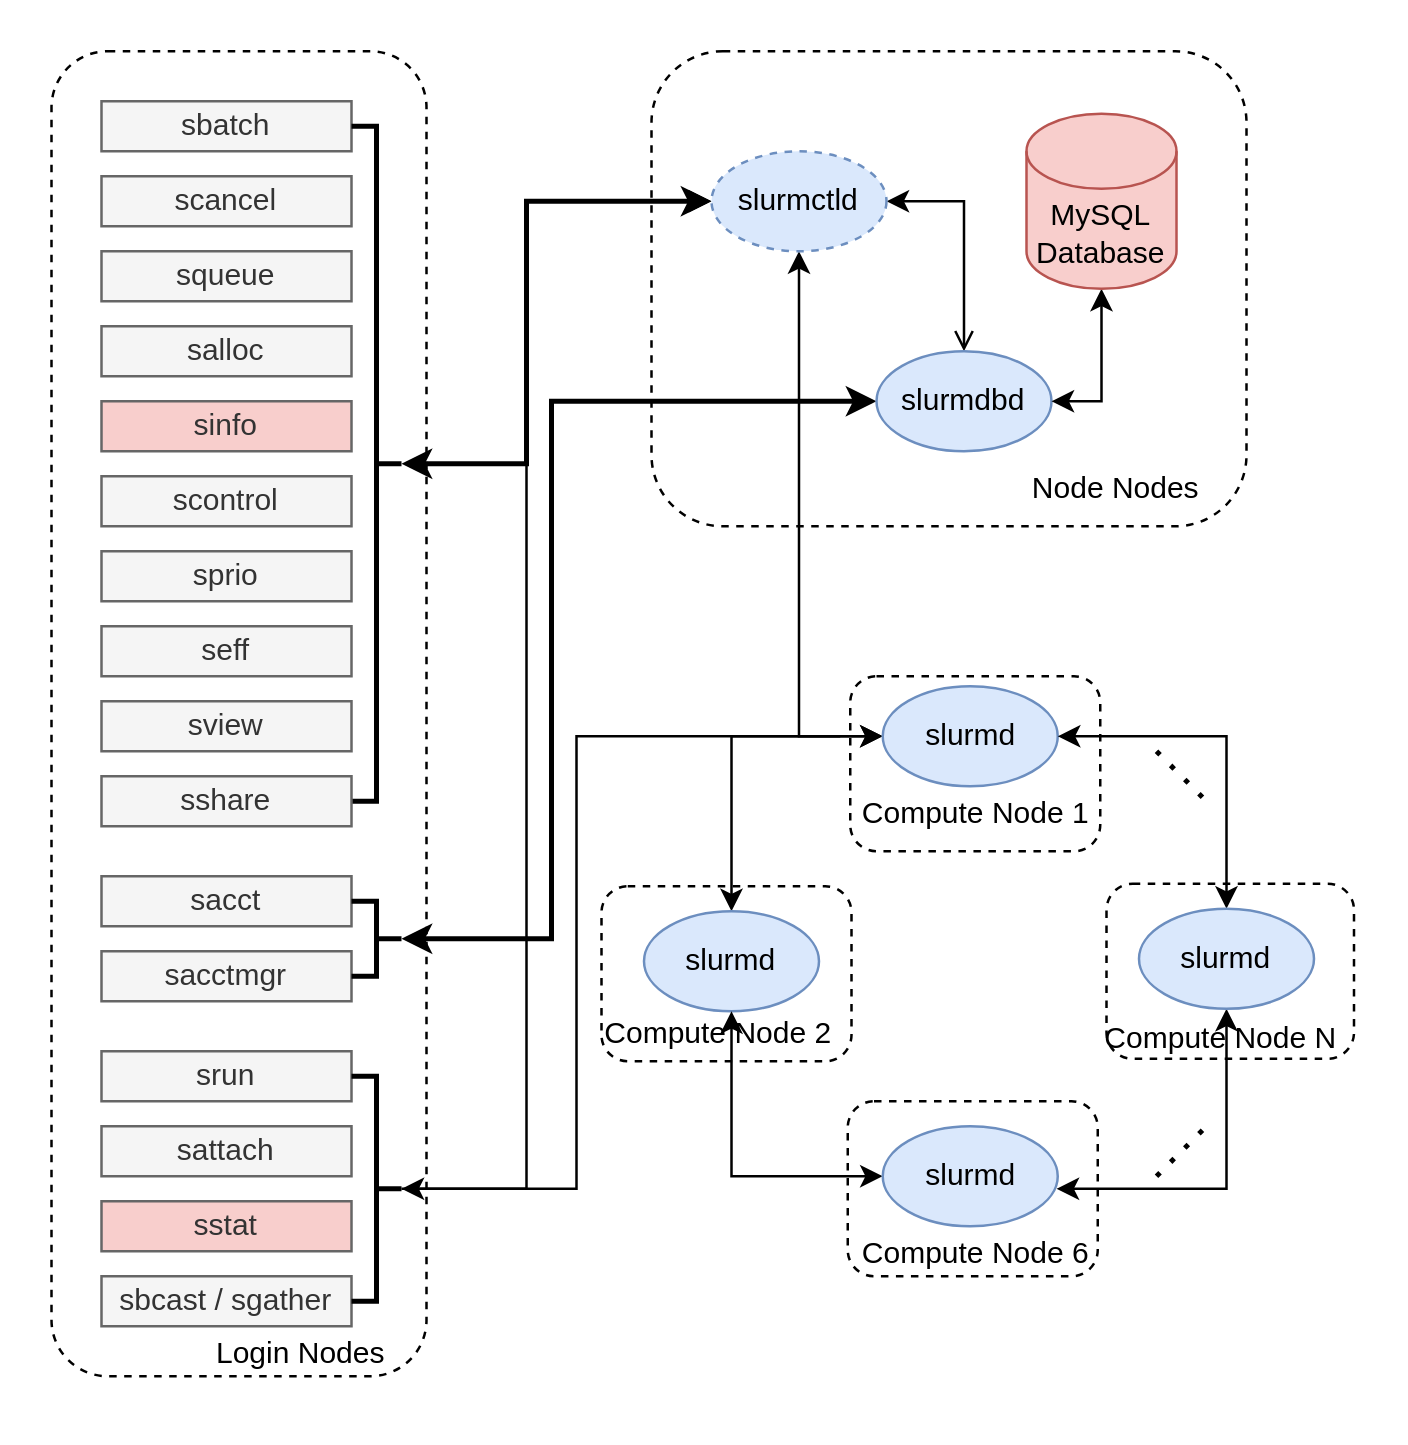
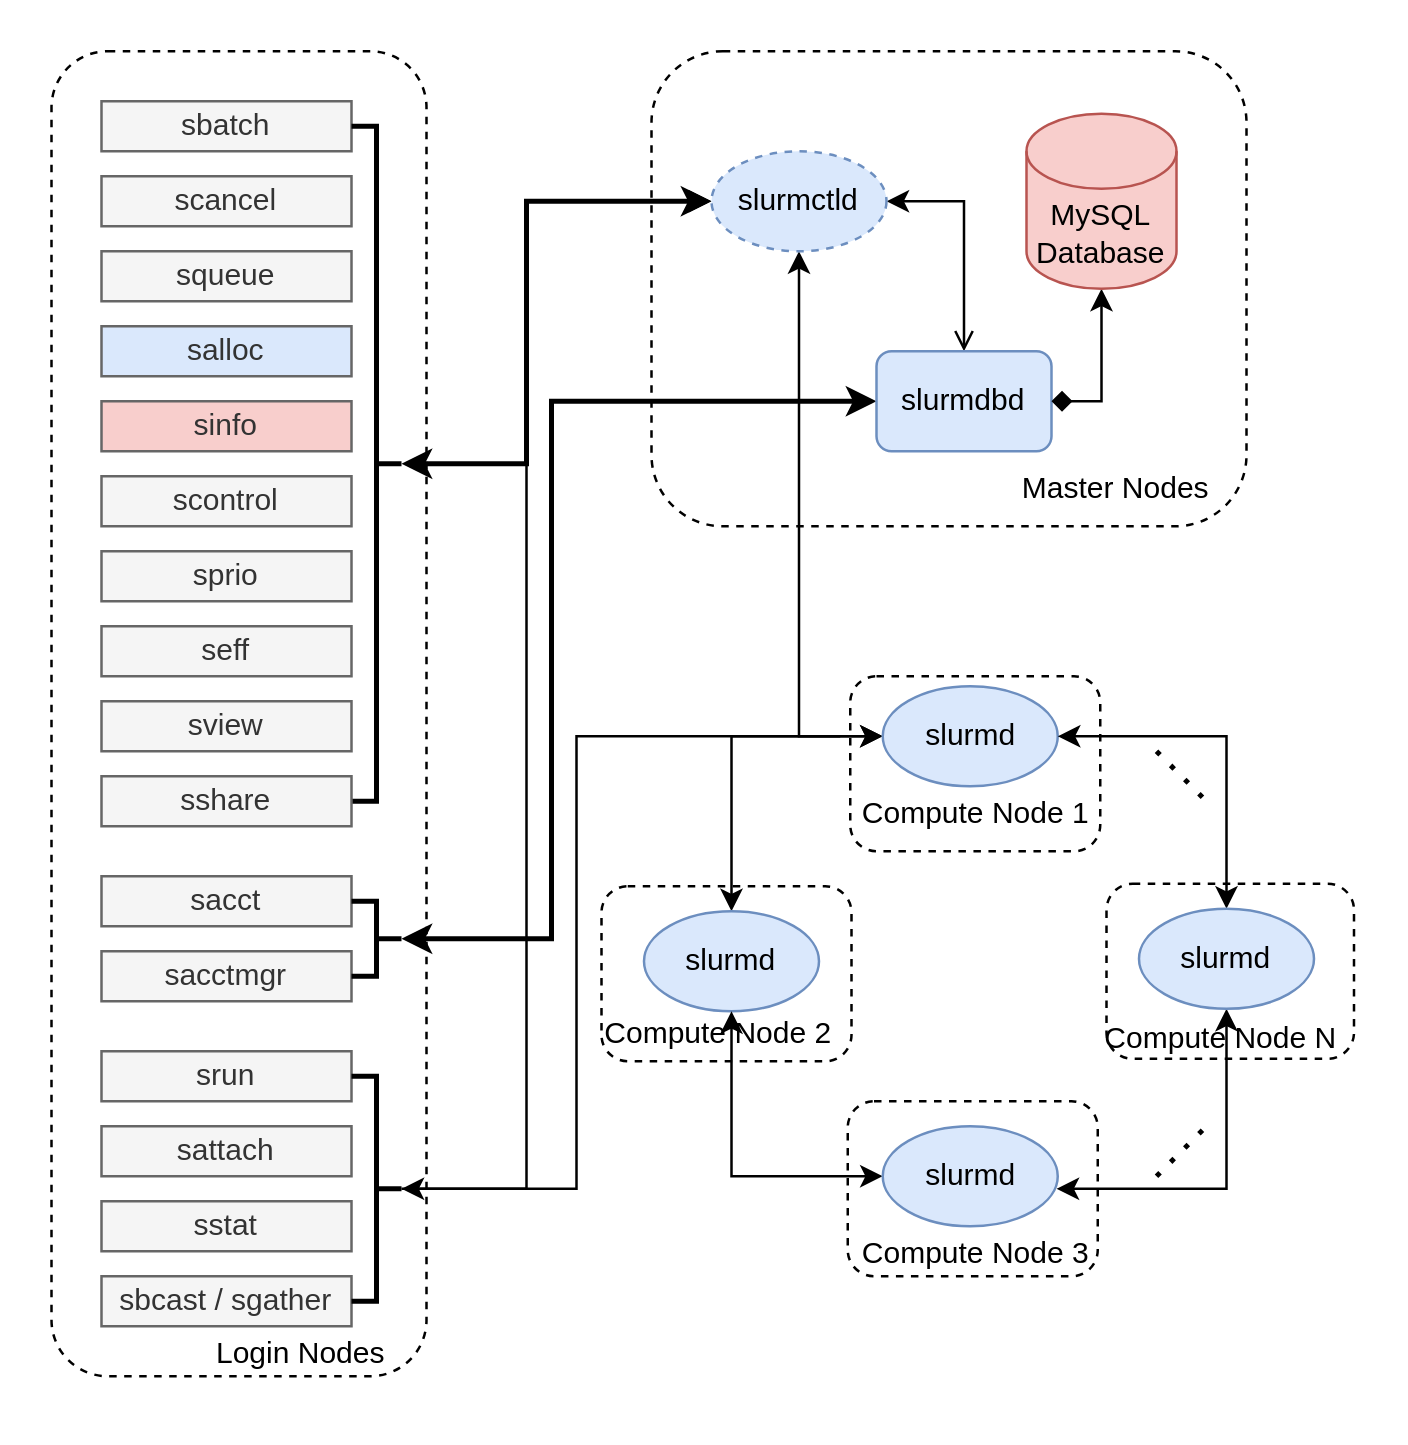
(226, 351) -> (226, 351)
(964, 401) -> (964, 401)
(1070, 401) -> (1072, 401)
(1116, 489) -> (1116, 489)
(226, 1226) -> (226, 1226)
(976, 1254) -> (976, 1254)
